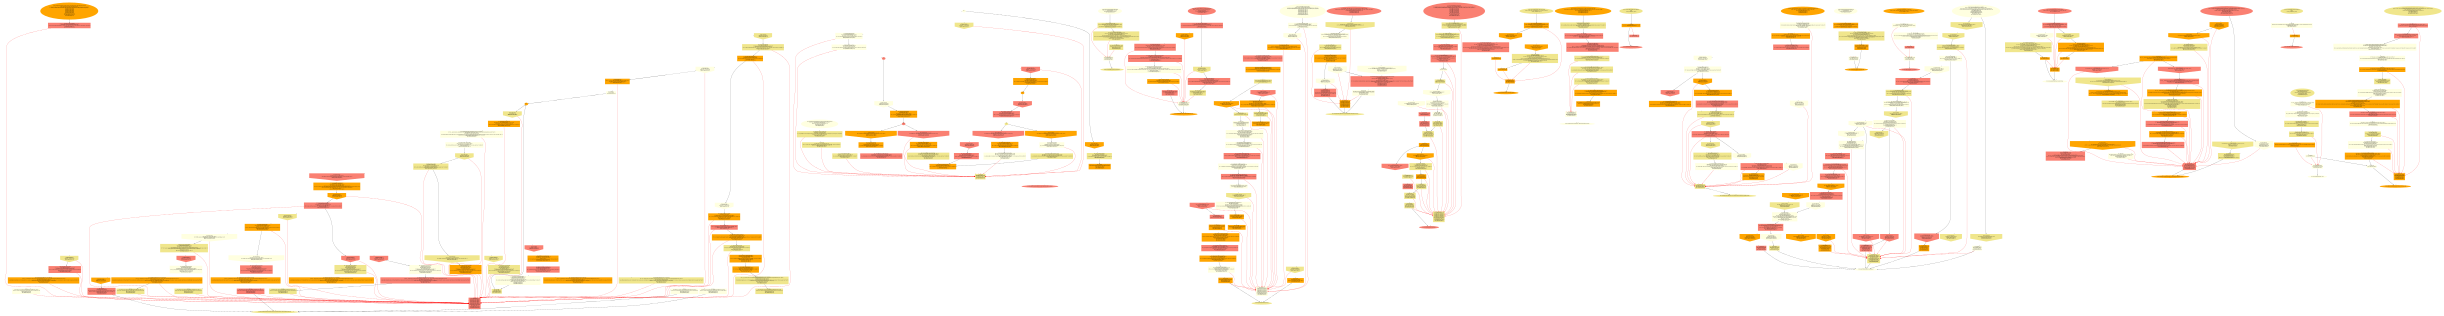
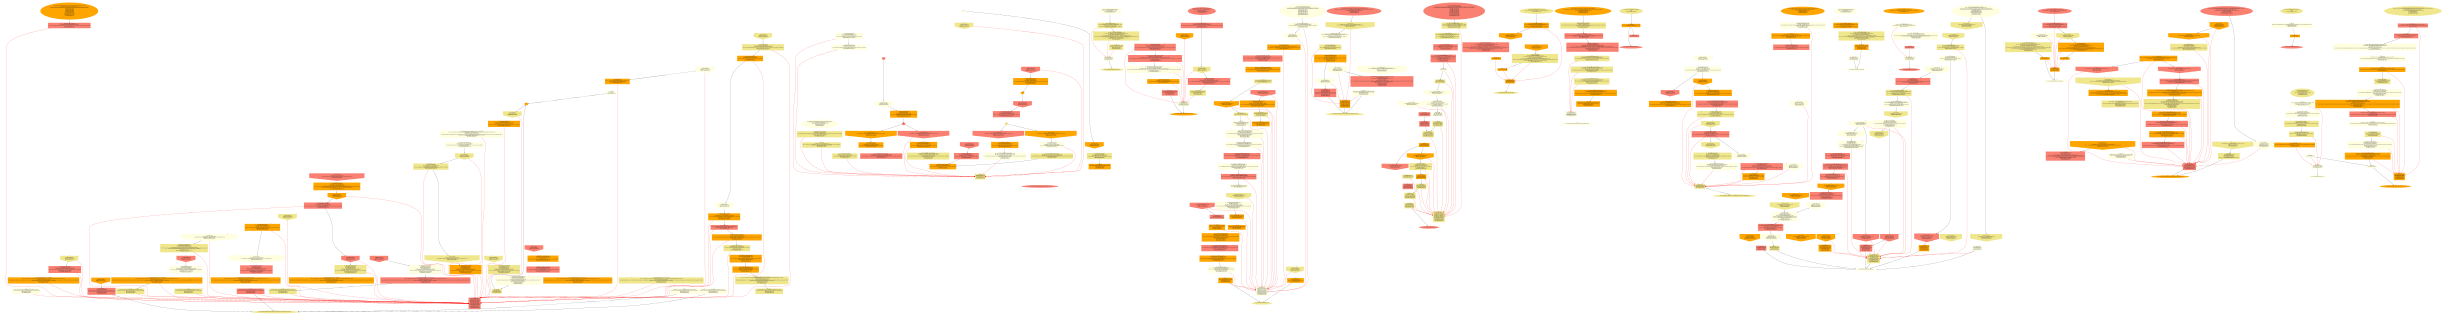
(1856, 70) -> (1856, 70)
(1506, 93) -> (1506, 93)
